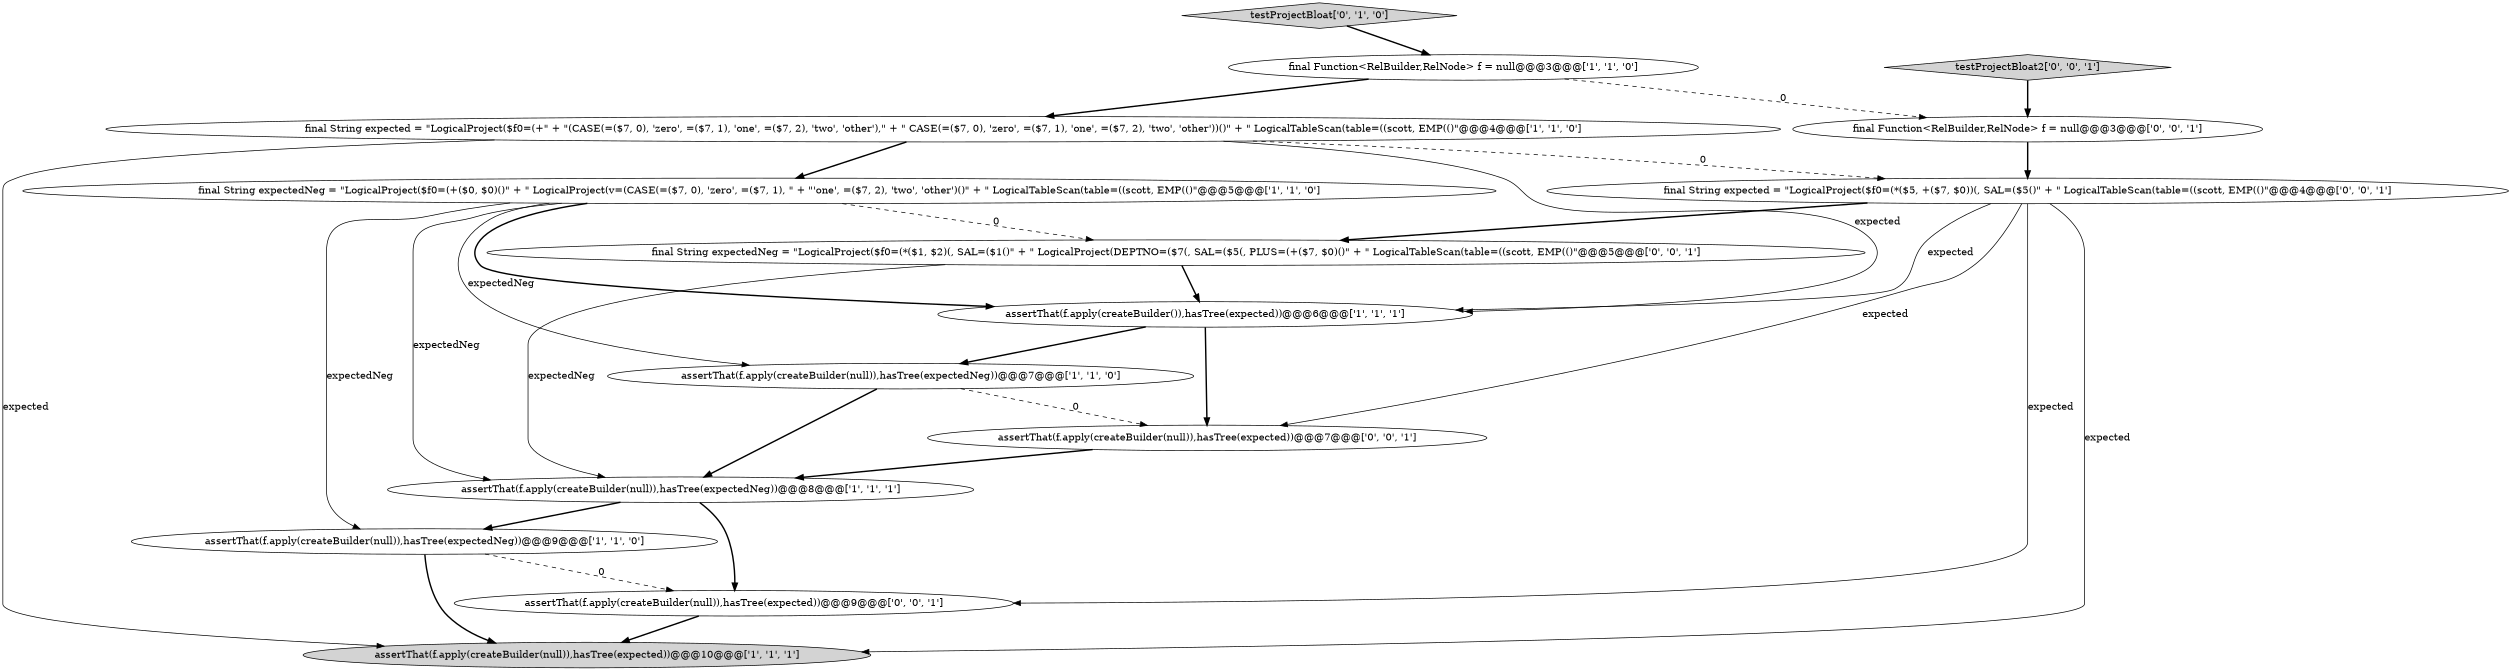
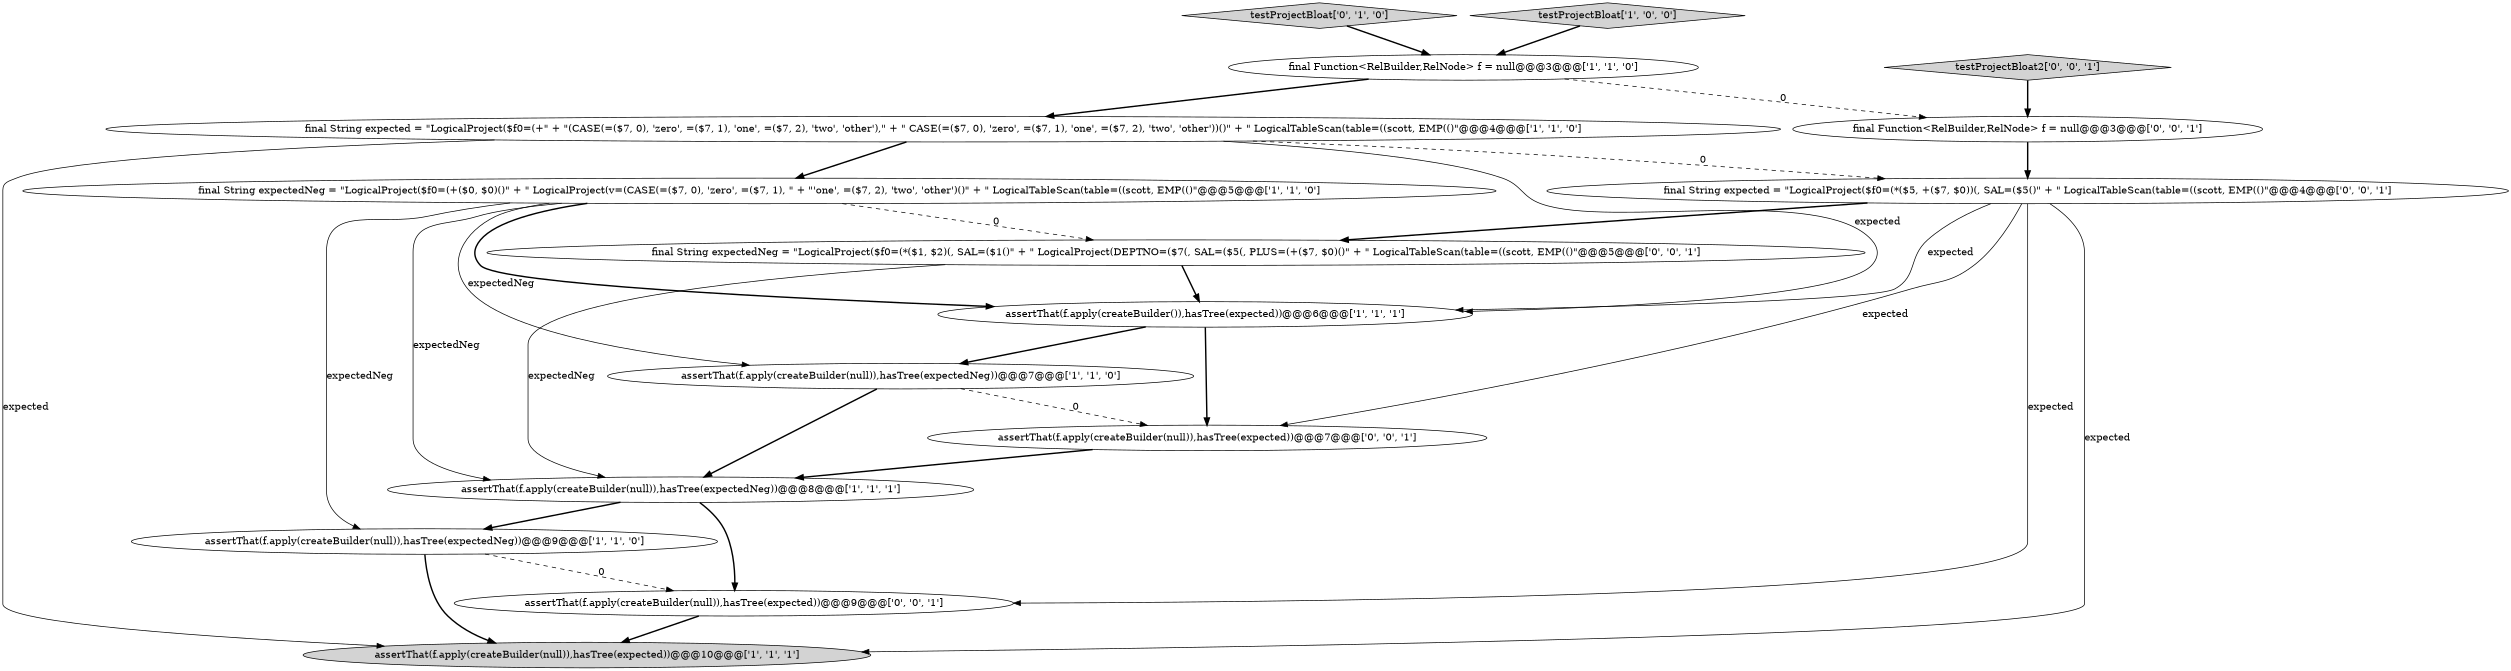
none -> (1608, 16)
